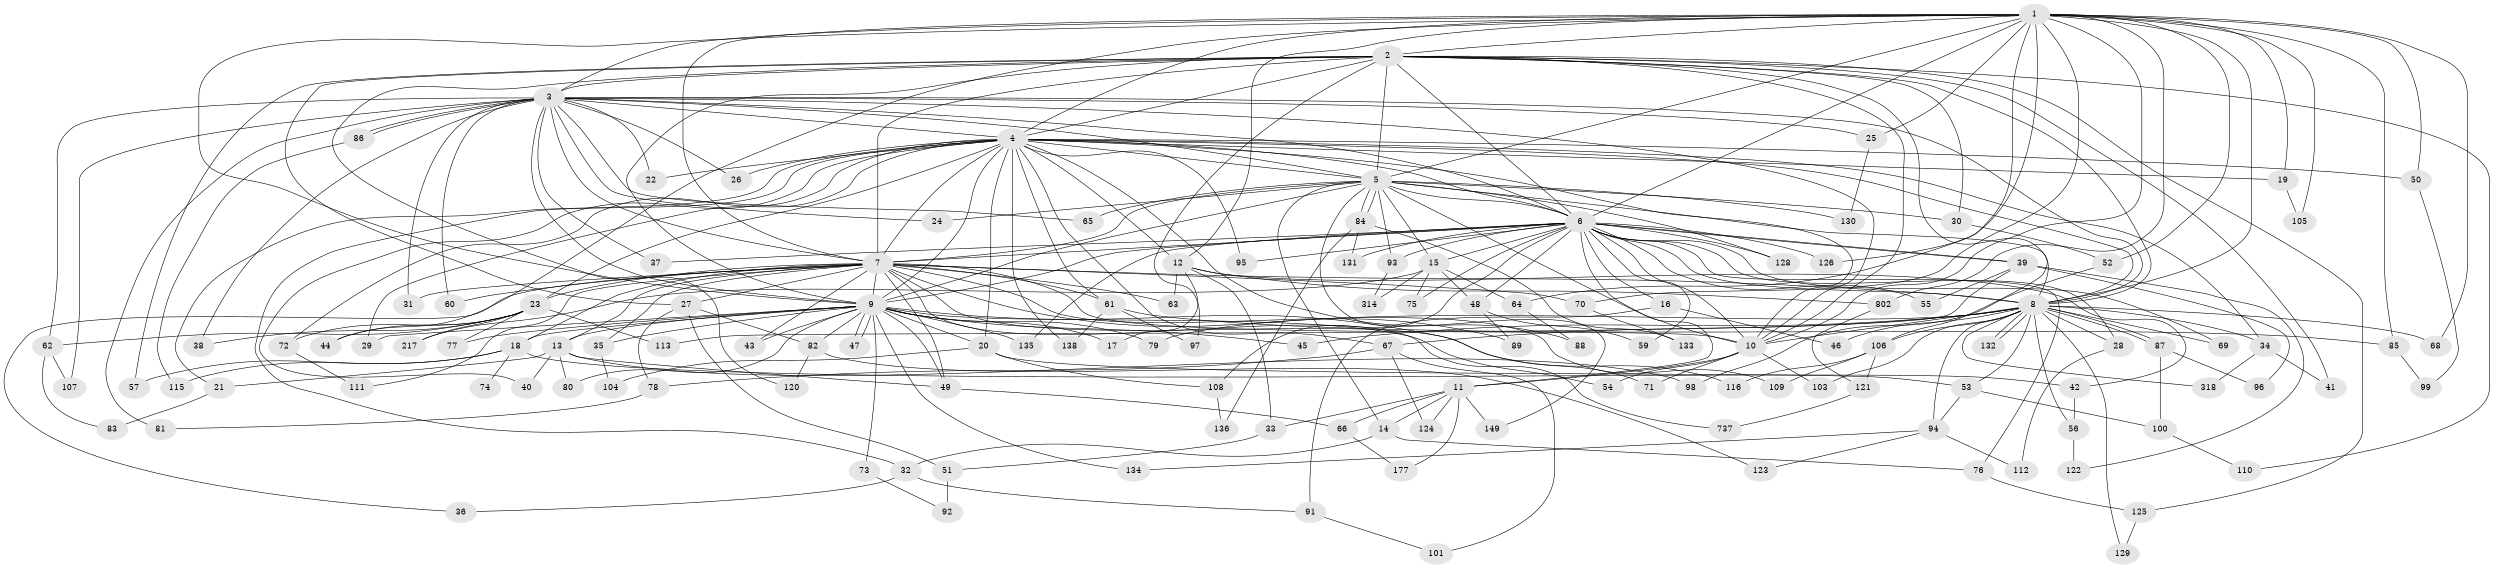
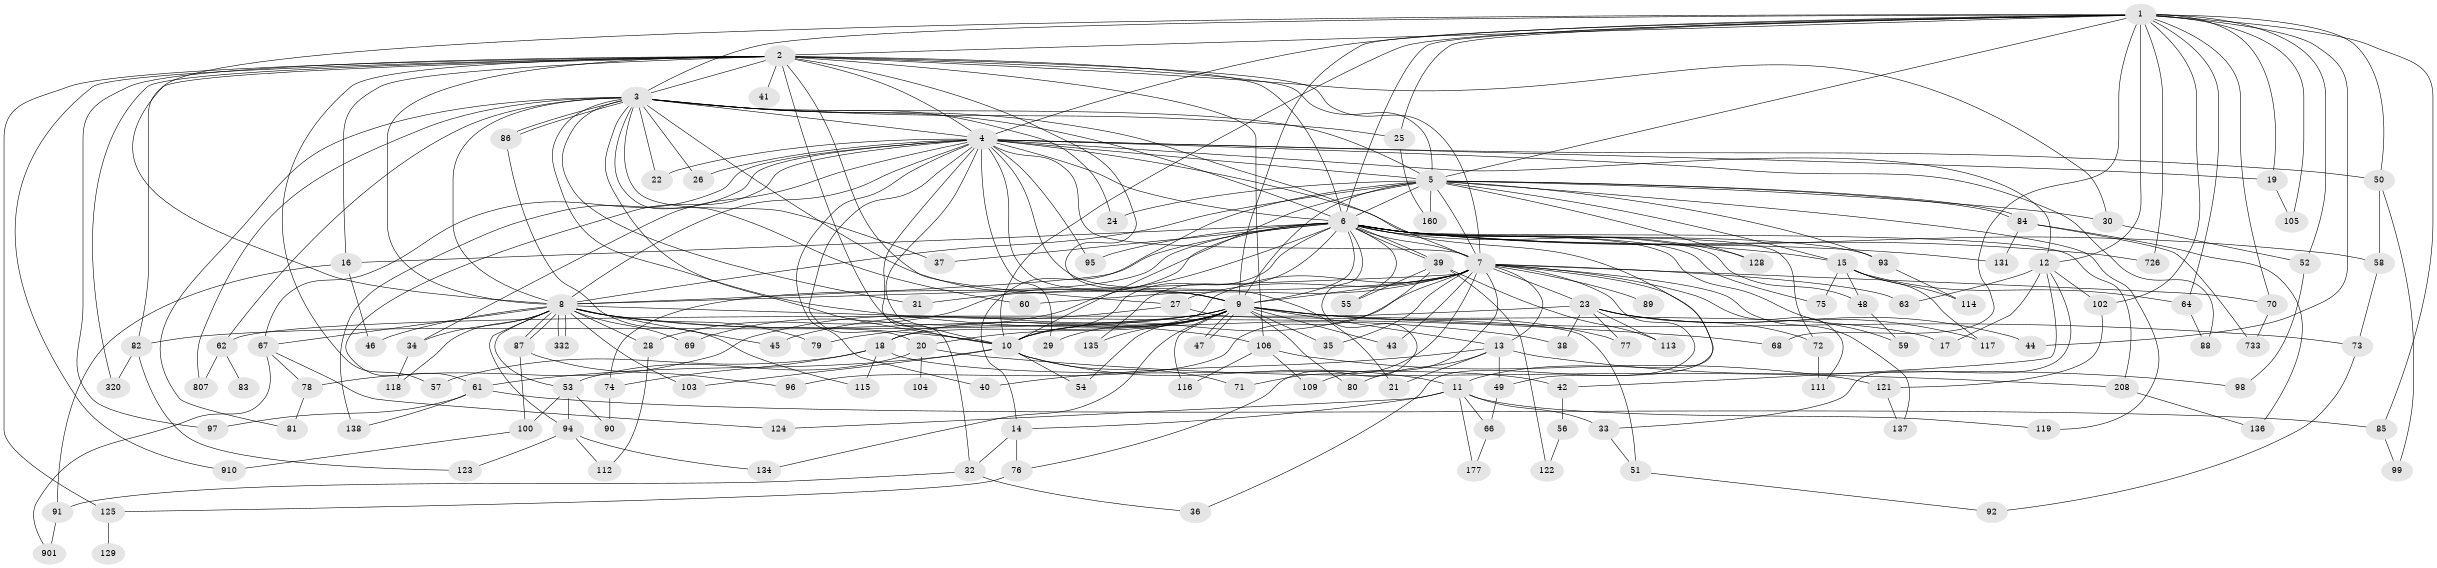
(1197, 20) -> none
none -> (480, 71)
(759, 217) -> none
(1088, 222) -> none
(1848, 222) -> (1430, 222)
(1827, 263) -> (2153, 263)
none -> (2379, 263)
(996, 276) -> (692, 369)
none -> (1109, 281)
(1369, 305) -> (1969, 305)
(1884, 305) -> (2100, 305)
(750, 326) -> (148, 122)
(1496, 326) -> none
(919, 339) -> (1123, 325)
(410, 346) -> (1988, 346)
(1686, 346) -> (2253, 346)
(1988, 346) -> (562, 346)
(2298, 367) -> none
(605, 368) -> none
(2046, 375) -> none
(70, 388) -> (201, 388)
(792, 388) -> (114, 388)
(1216, 388) -> (2122, 388)
(2209, 388) -> (394, 388)
(167, 410) -> none
(2106, 412) -> none
none -> (610, 429)
(1492, 429) -> (2044, 429)
(1725, 429) -> (1900, 429)
(2245, 471) -> (229, 471)
(1436, 554) -> (50, 554)
